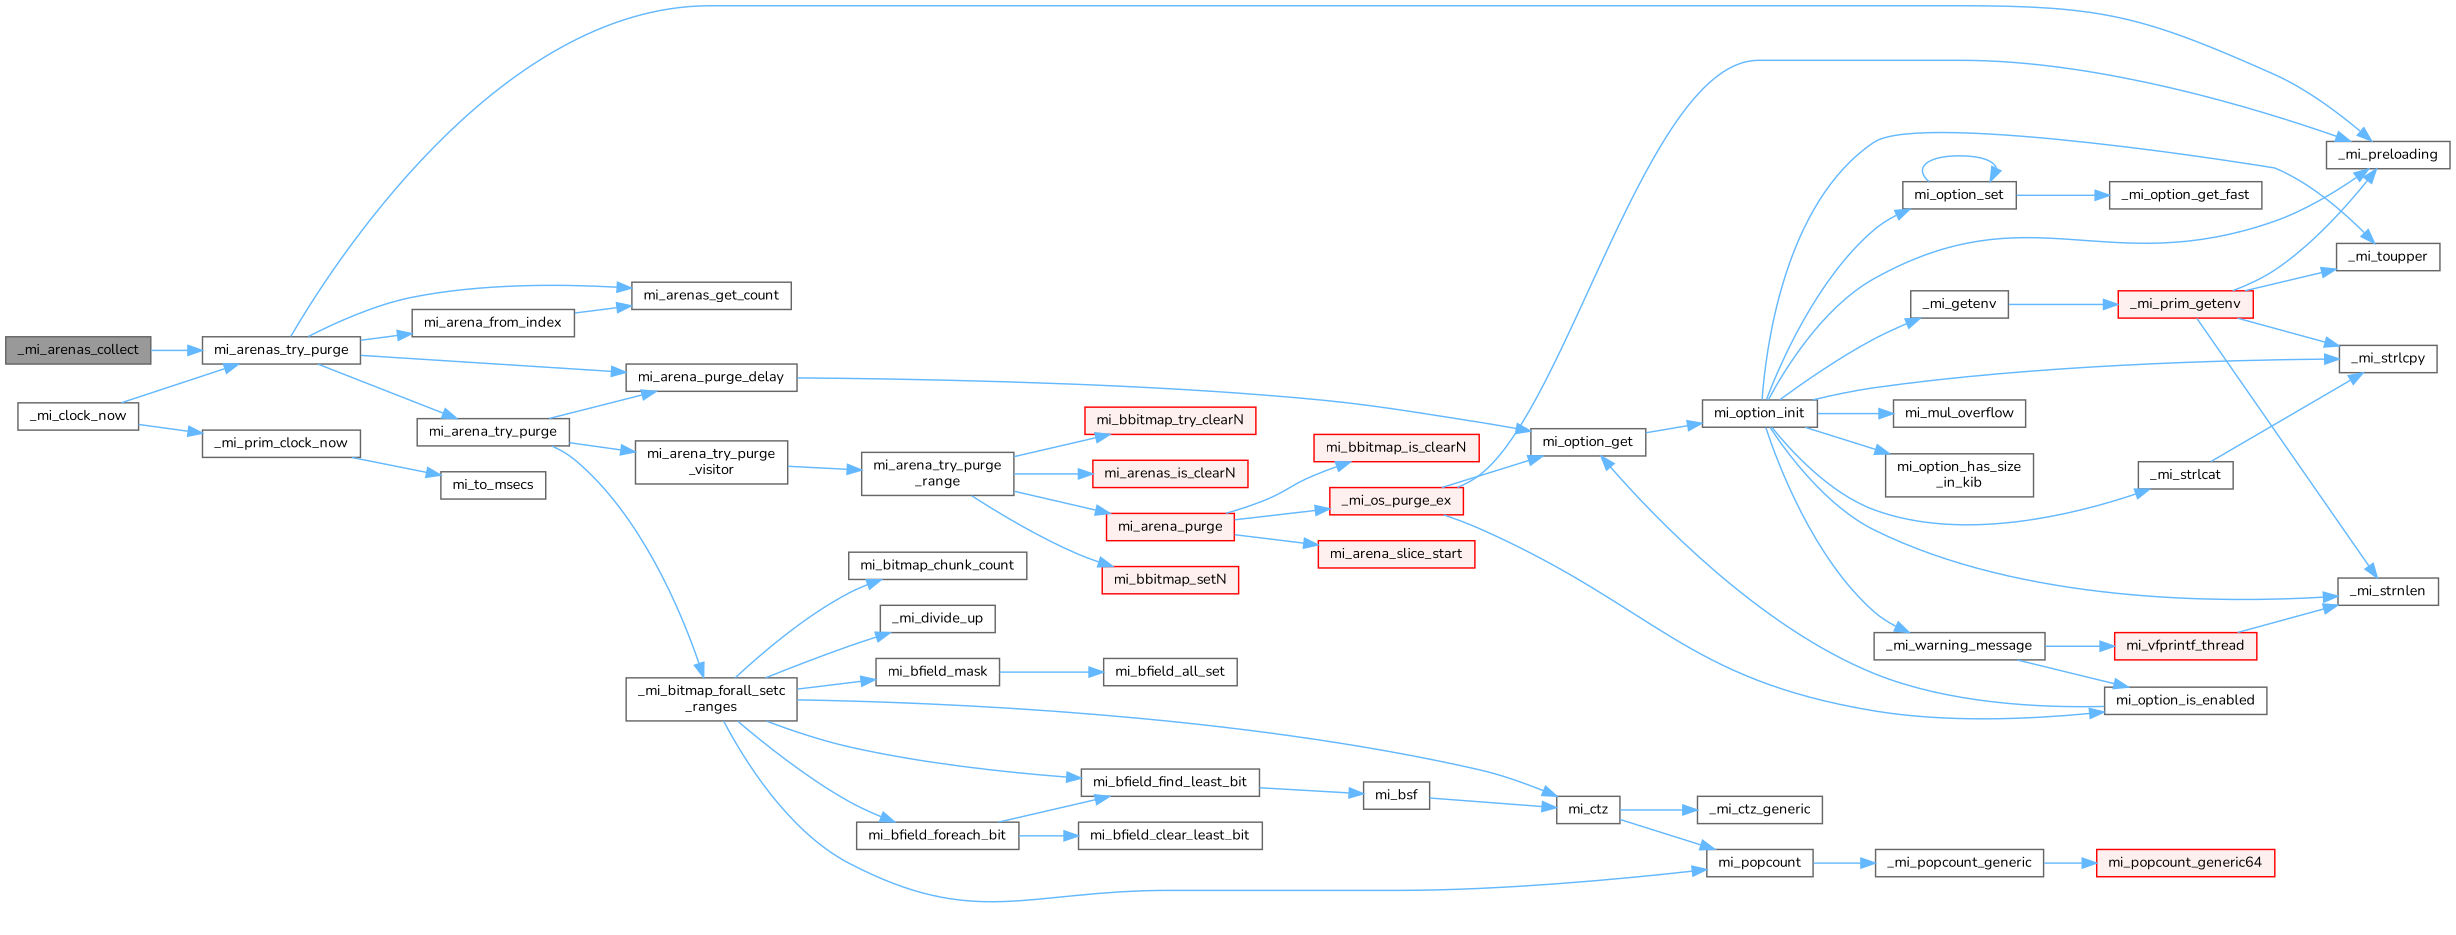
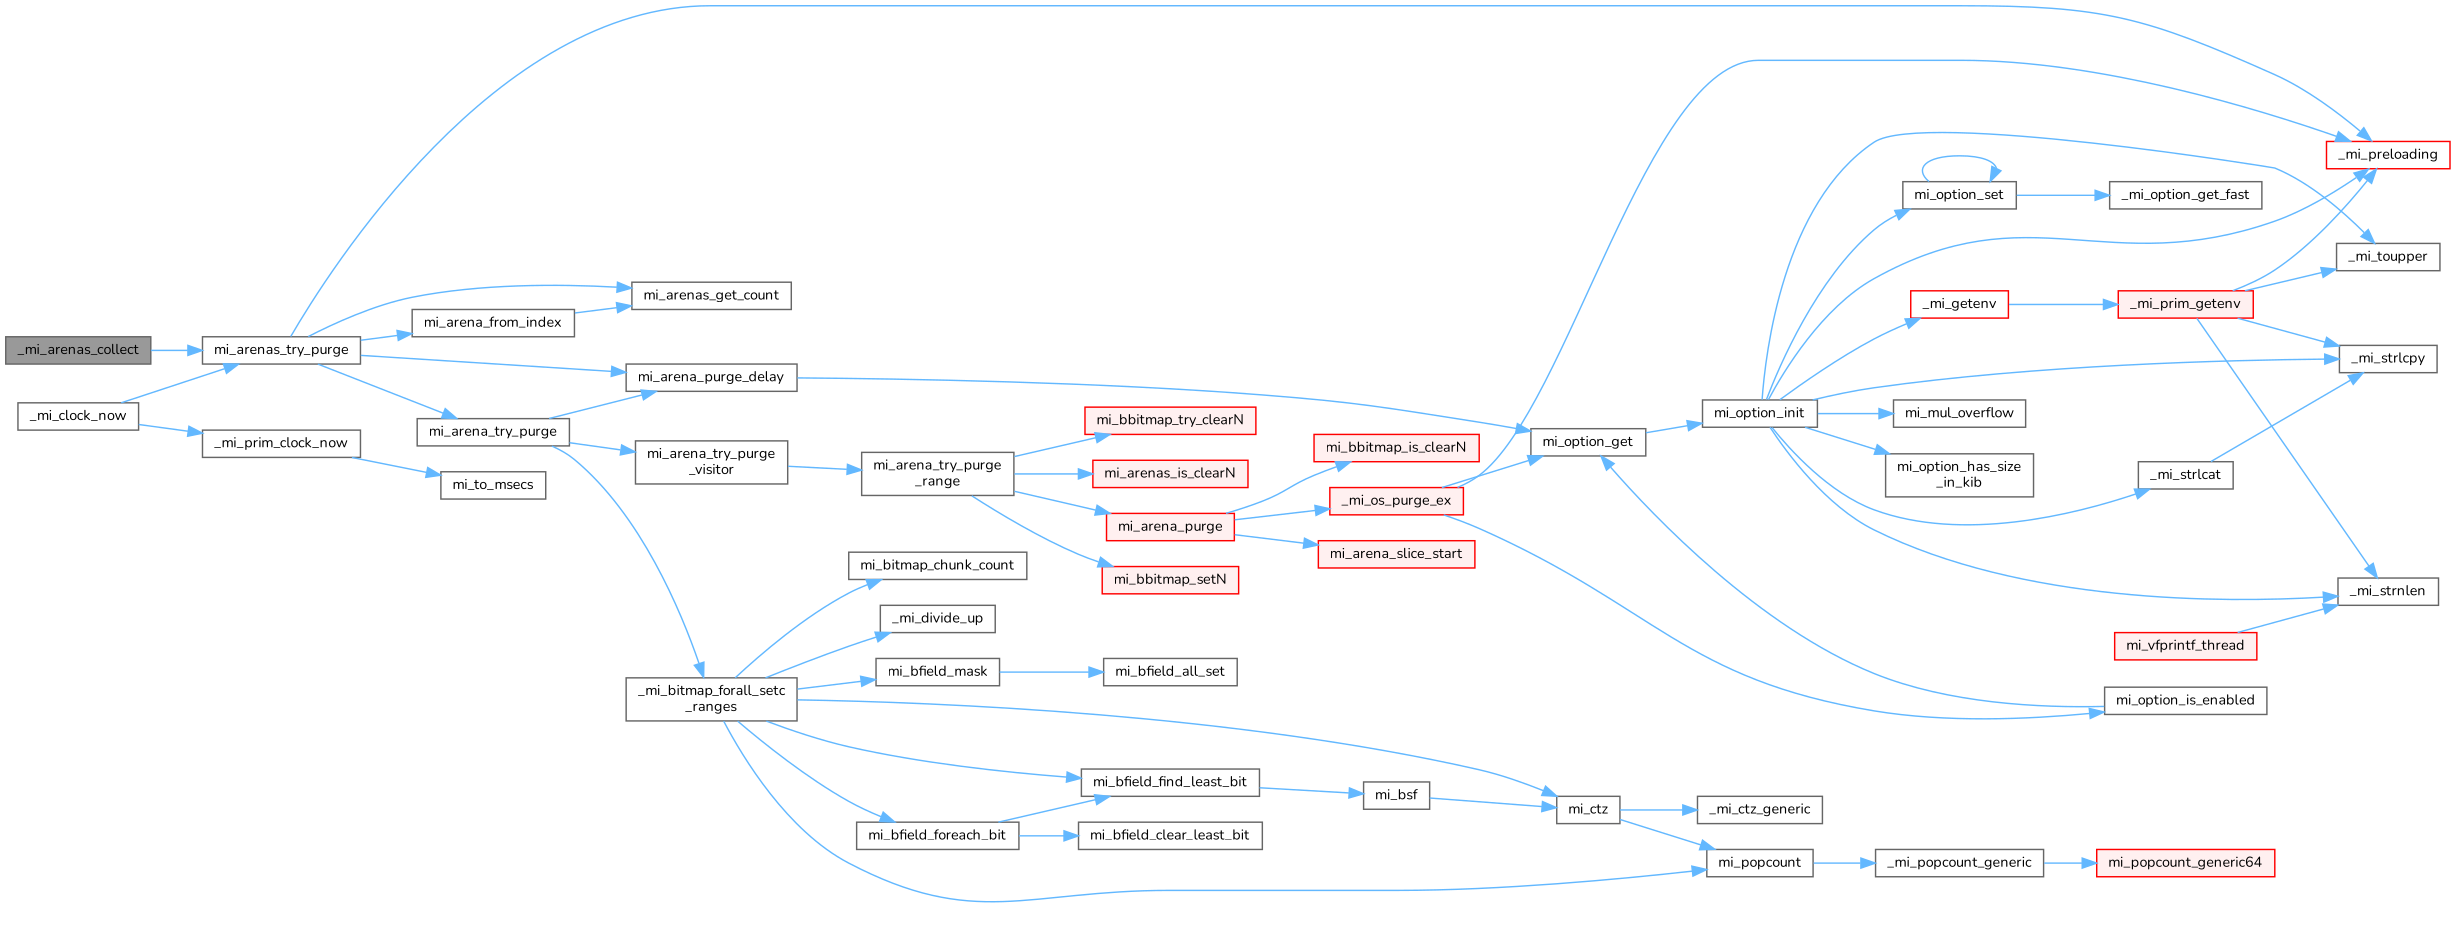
(2388, 155) -> (2388, 155)
(1960, 304) -> (1960, 304)
(1960, 646) -> none
